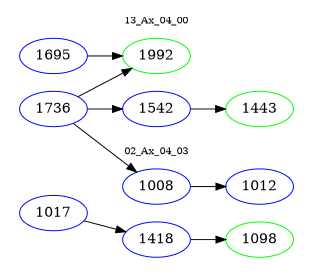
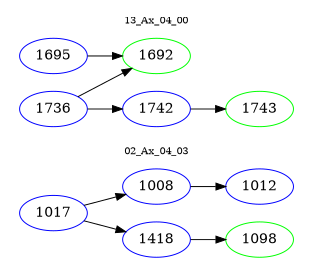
(157, 56) -> (157, 56)
(157, 109) -> (157, 109)
(260, 109) -> (260, 109)
(106, 149) -> (100, 201)
